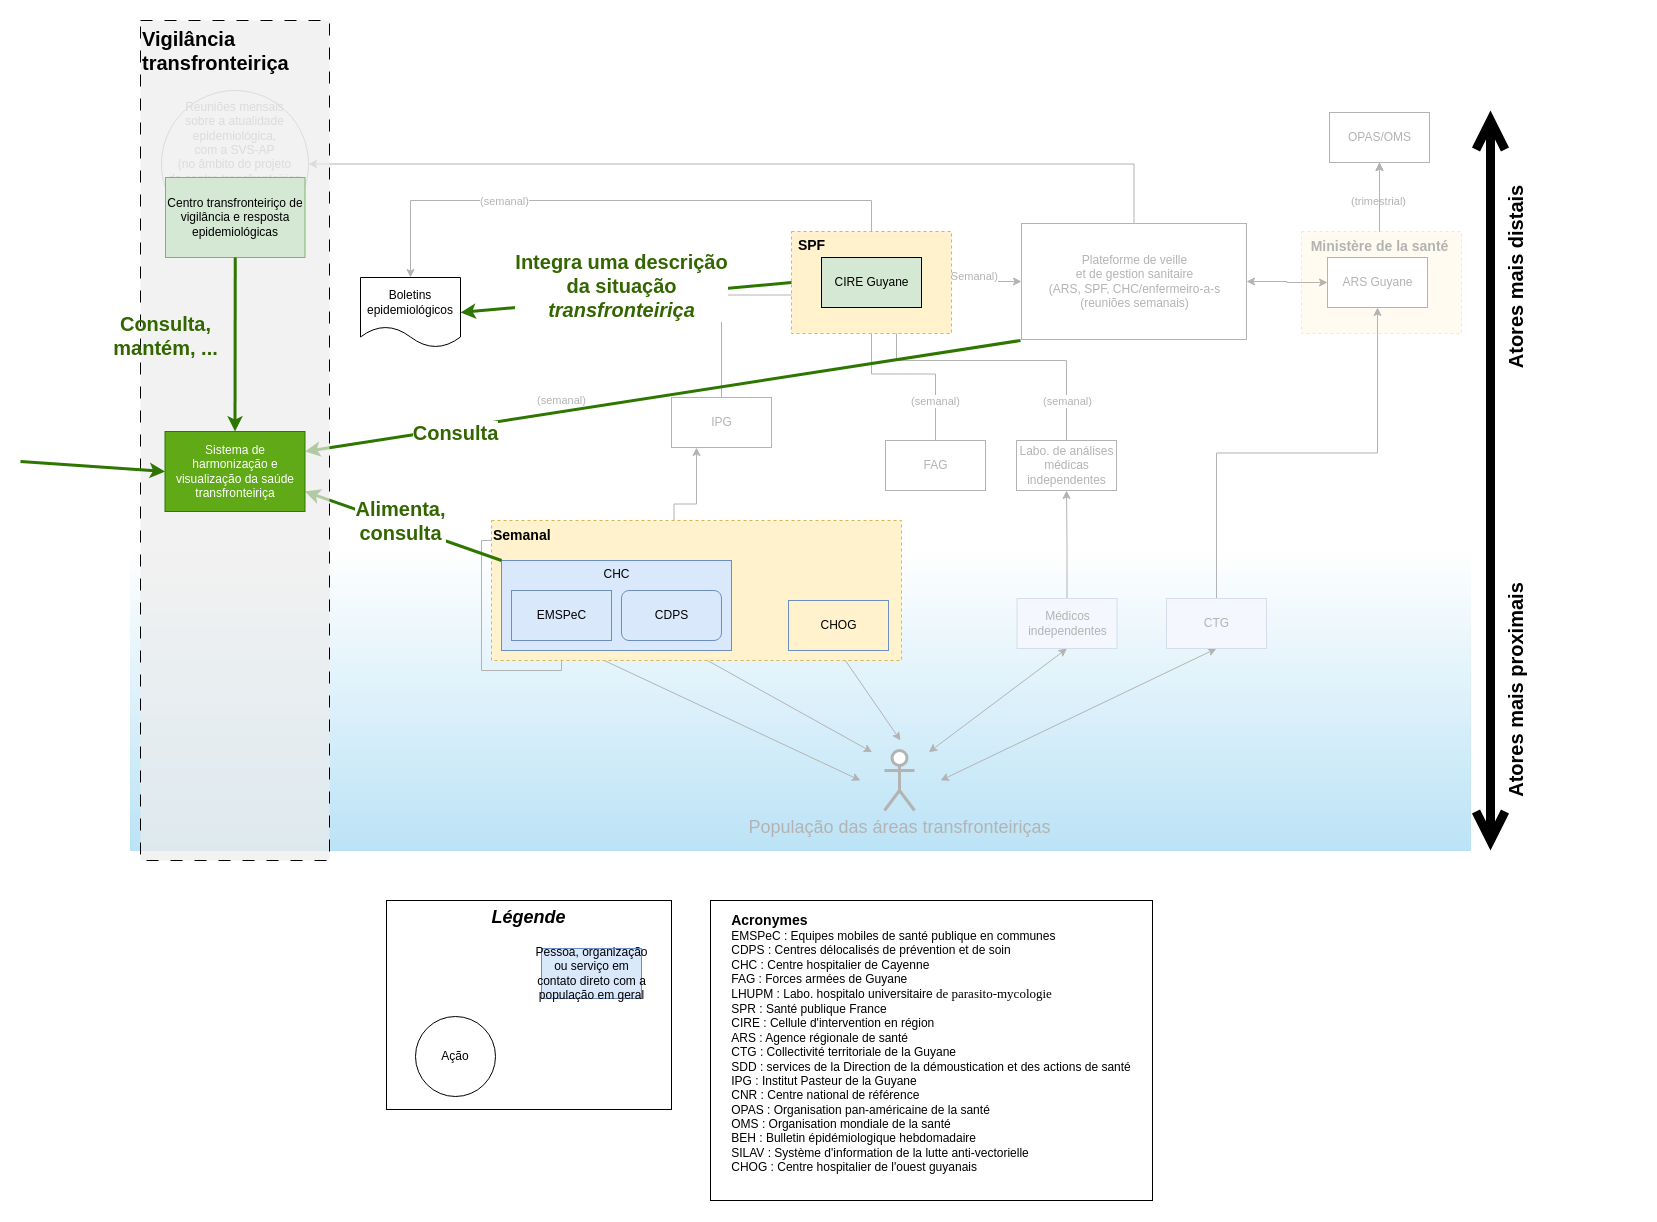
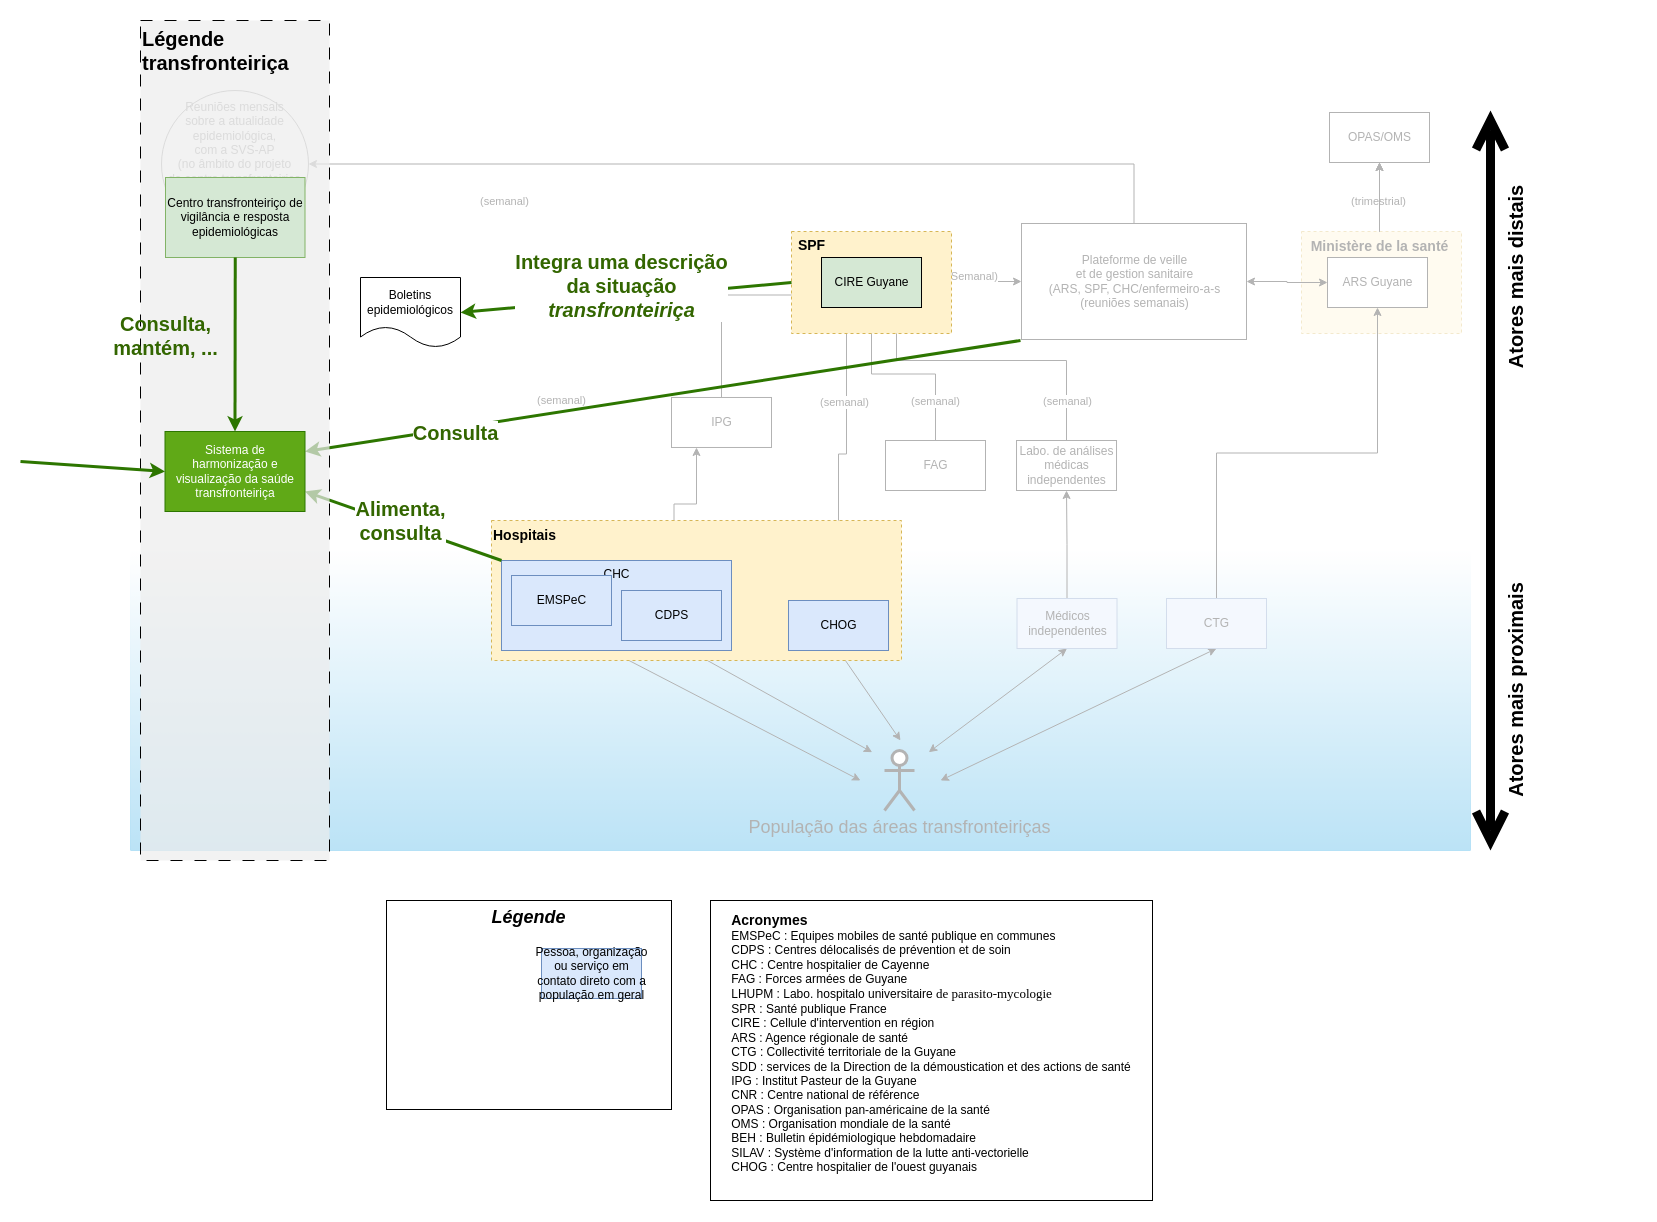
(236, 52) -> (236, 52)
(716, 201) -> none
none -> (847, 431)
(515, 535) -> (521, 535)
(562, 616) -> (562, 601)
(672, 616) -> (672, 616)
(839, 626) -> (839, 626)
(456, 1057) -> none
